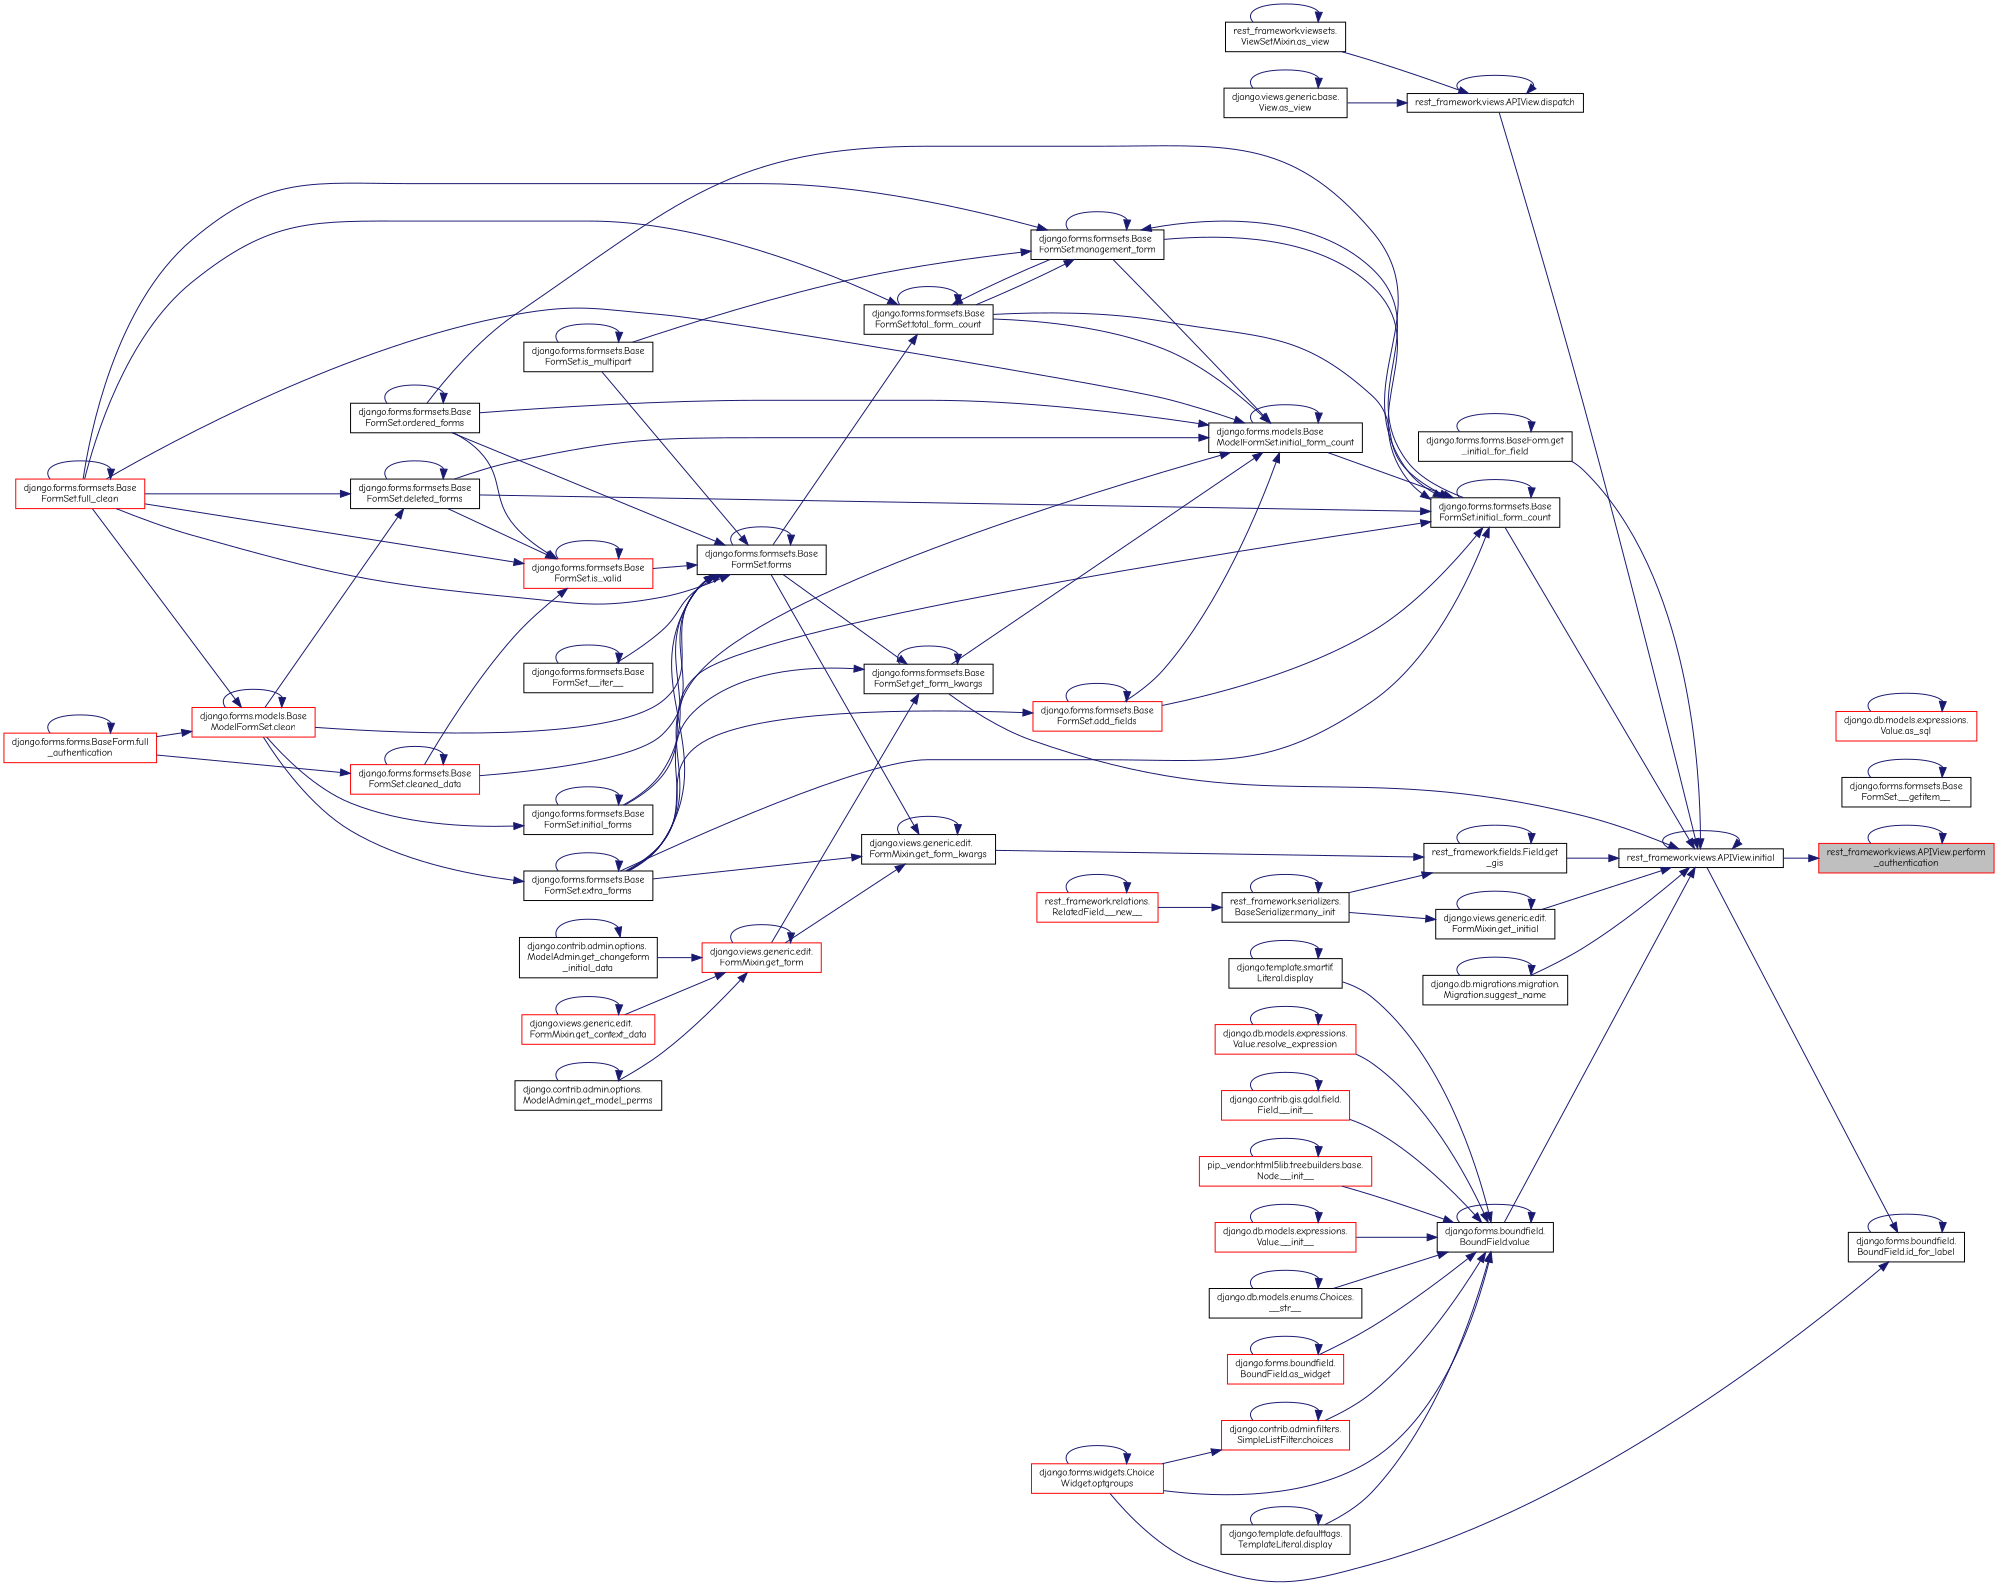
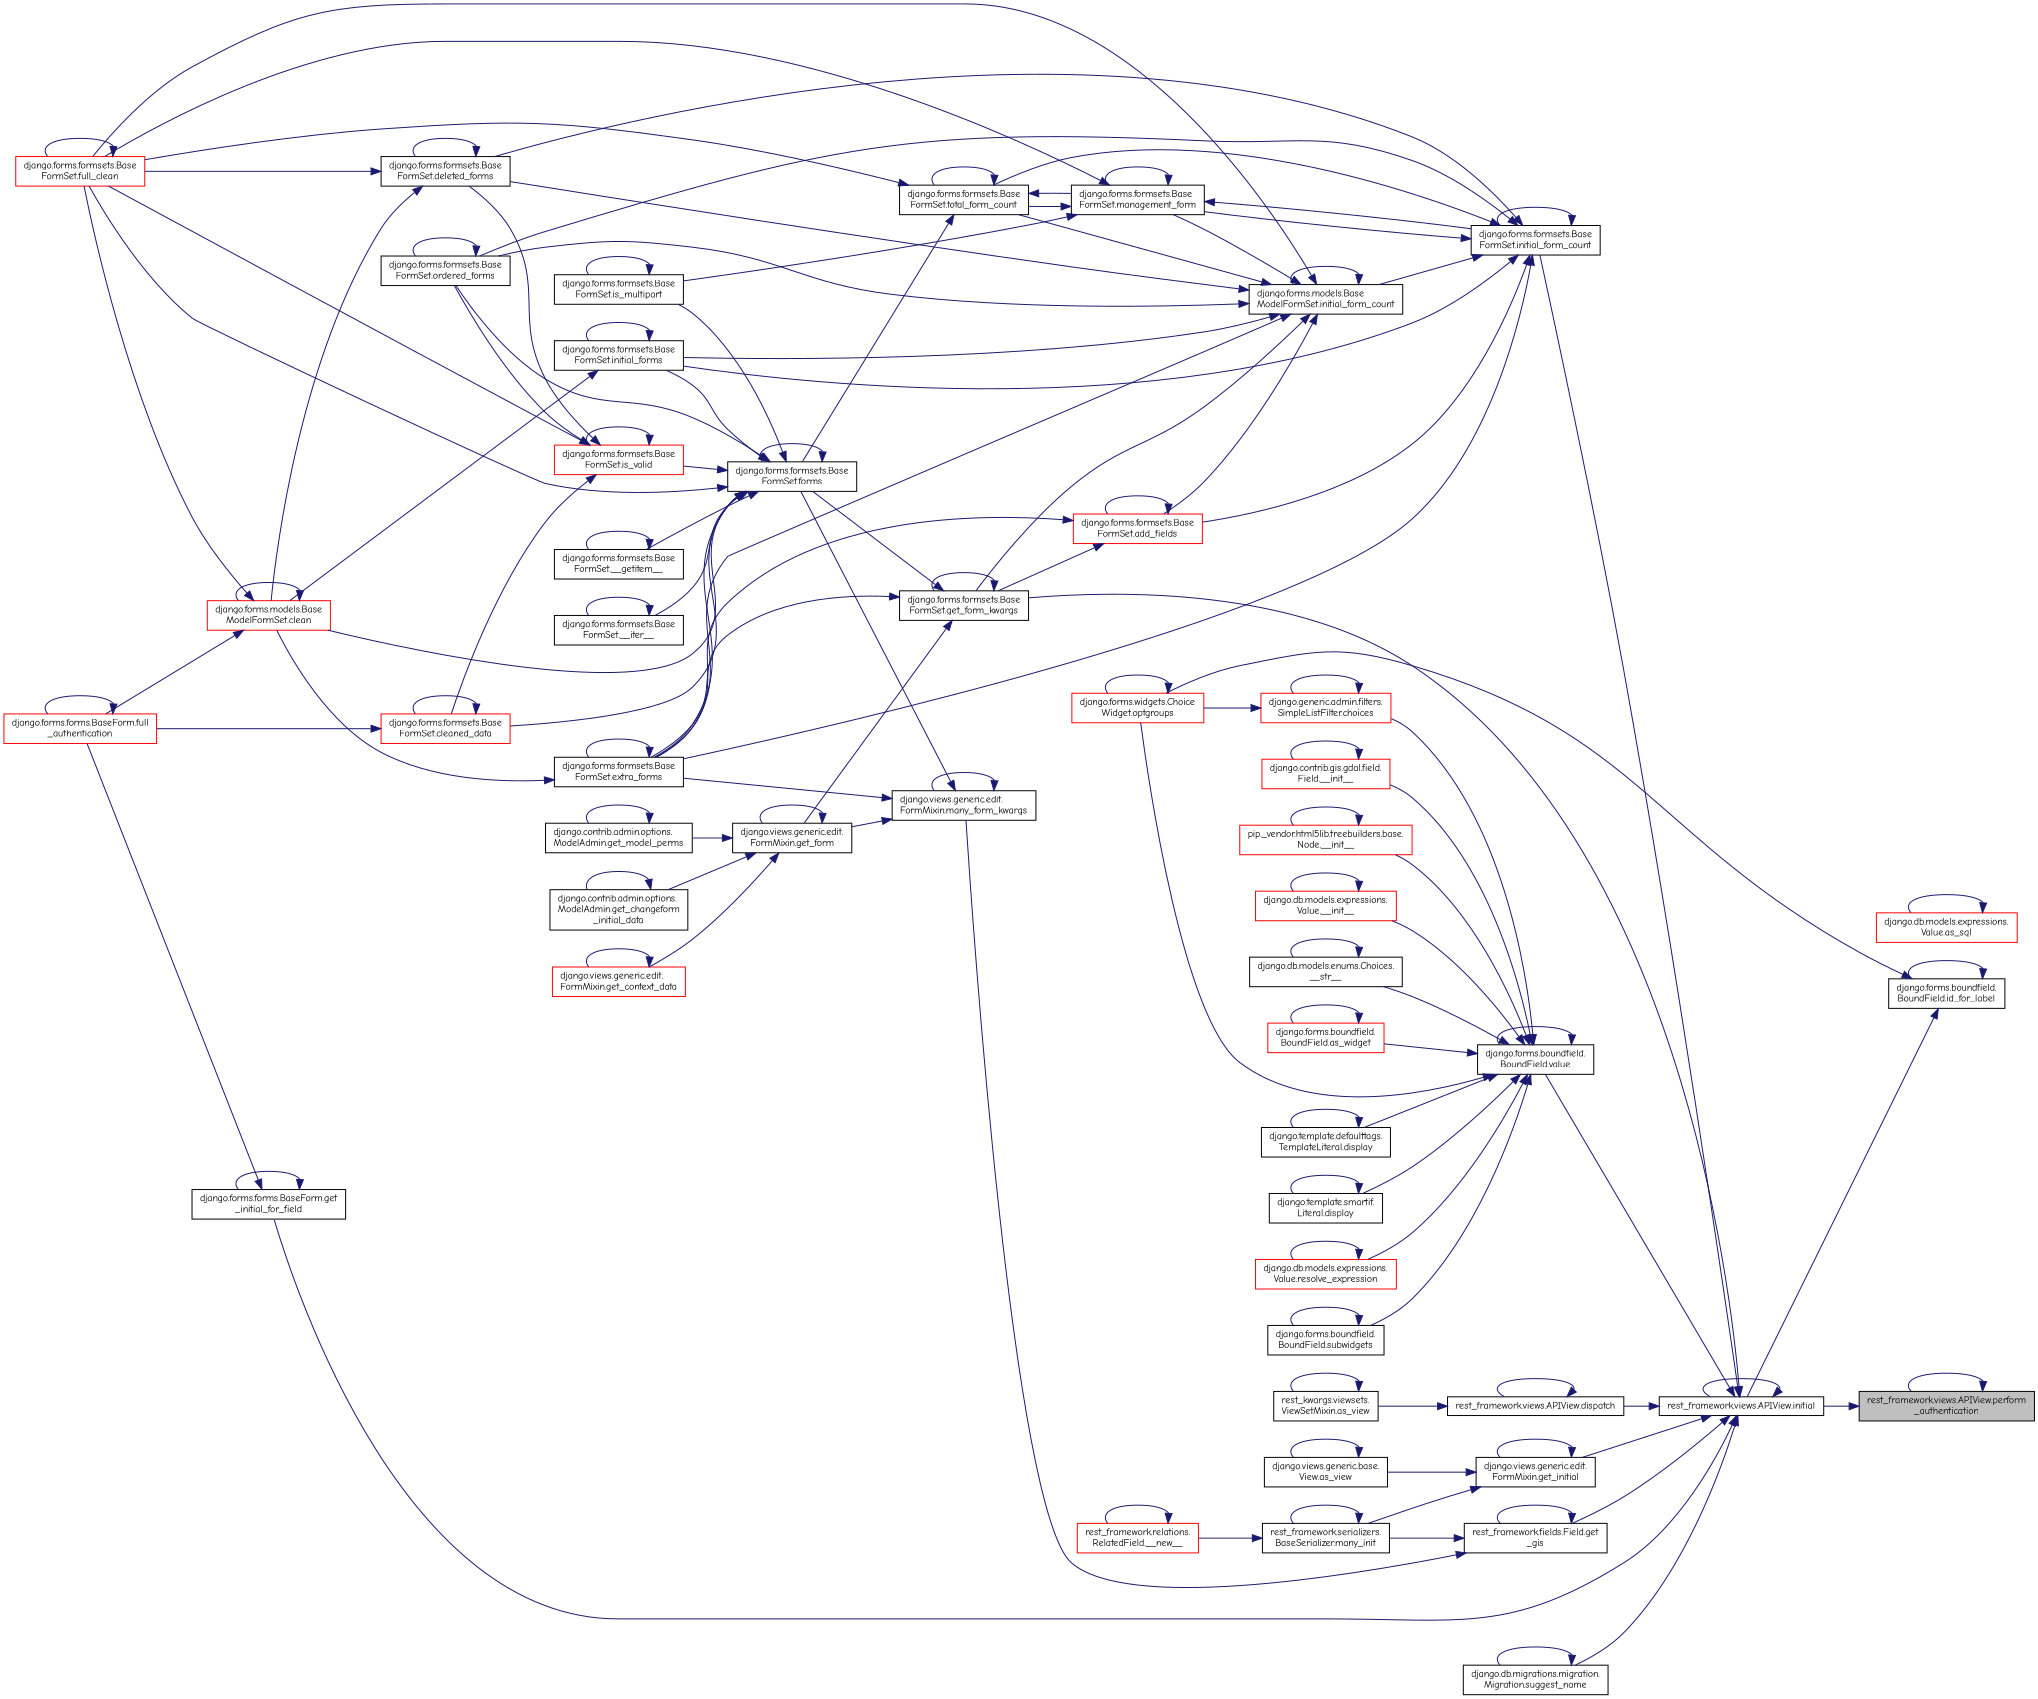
(1286, 37) -> (1326, 1406)
(1372, 103) -> (1427, 1472)
none -> (978, 354)
none -> (698, 522)
none -> (1046, 569)
(929, 849) -> (964, 806)
(1906, 858) -> (1947, 1406)
(762, 958) -> (792, 838)
none -> (173, 962)
none -> (1326, 1340)
(1286, 1435) -> (1326, 708)
